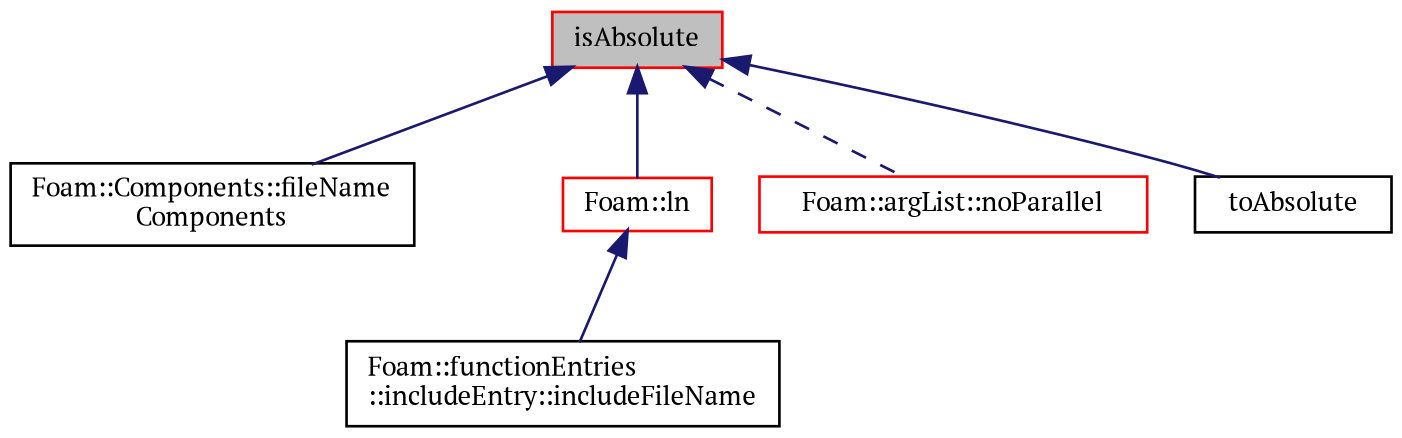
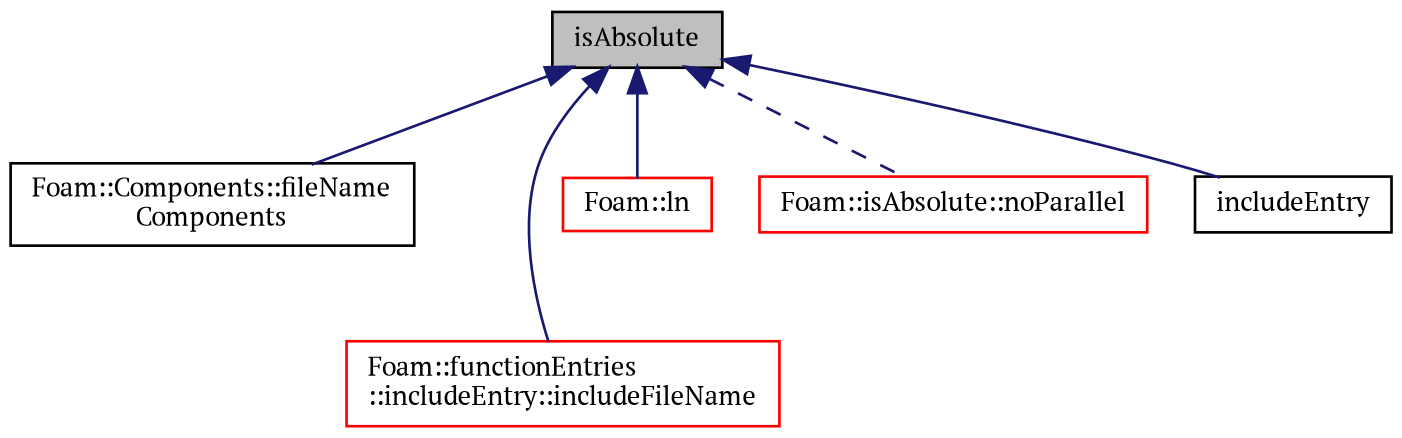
(637, 40) -> (637, 40)
(953, 204) -> (953, 204)
(1293, 204) -> (1293, 204)
(598, 299) -> (530, 207)
(563, 384) -> (563, 384)
